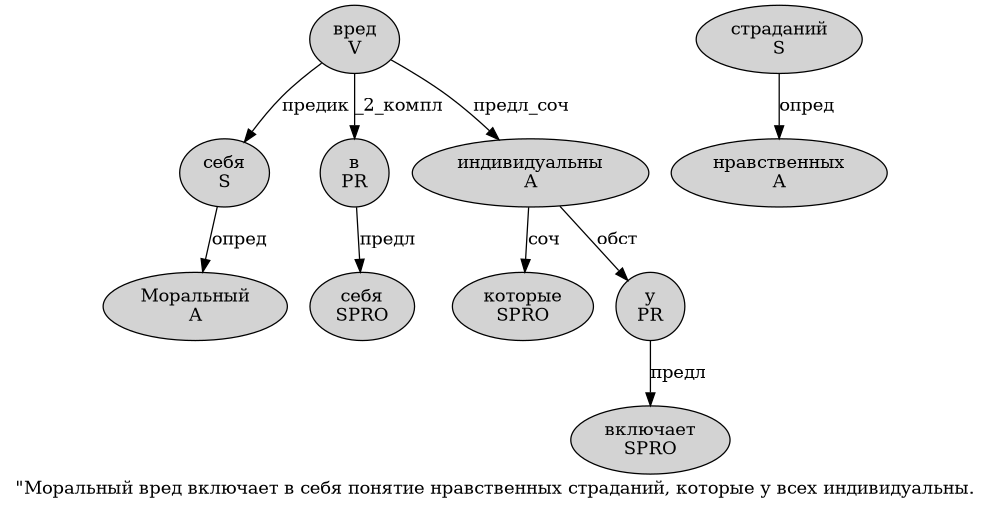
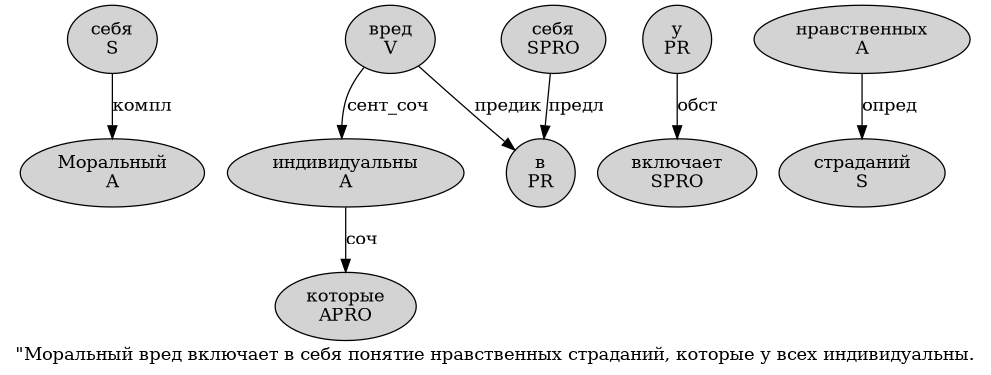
(284, 94) -> none
(779, 100) -> (862, 100)
(399, 106) -> (508, 106)
(522, 106) -> (388, 106)
(358, 233) -> (548, 100)
(589, 238) -> none
(239, 240) -> (142, 106)
(523, 306) -> (346, 306)
(678, 373) -> (698, 106)
